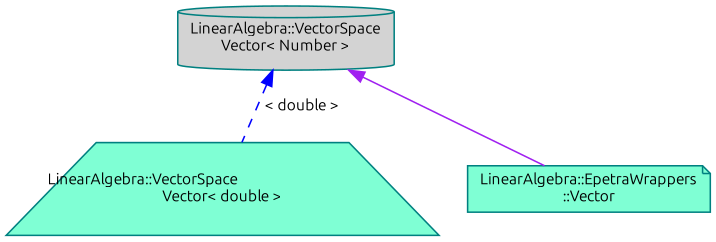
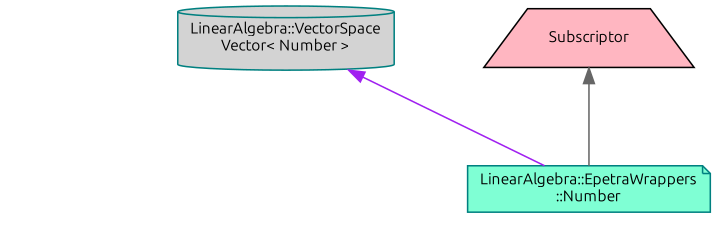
none -> (589, 38)
(223, 189) -> none
(589, 189) -> (589, 189)
